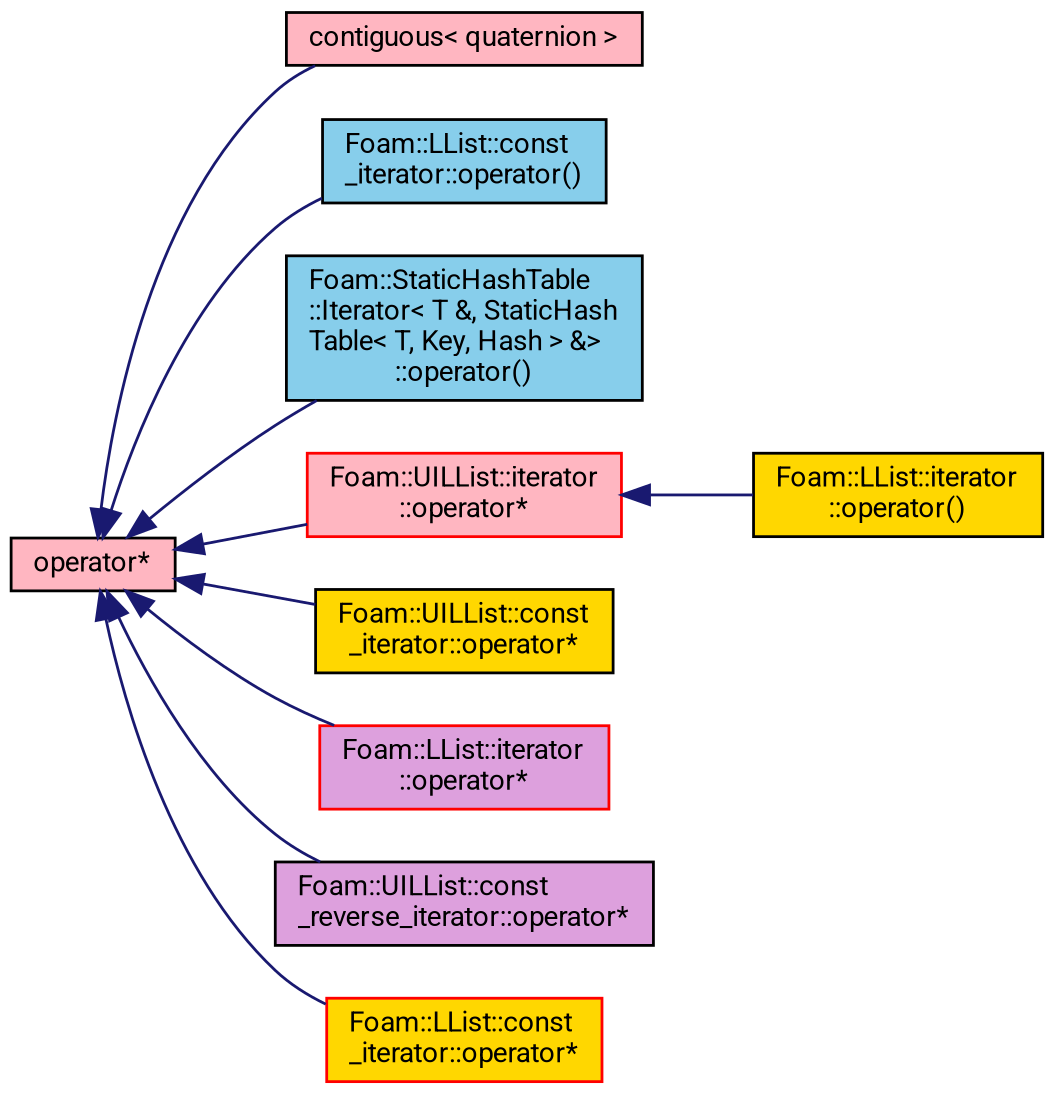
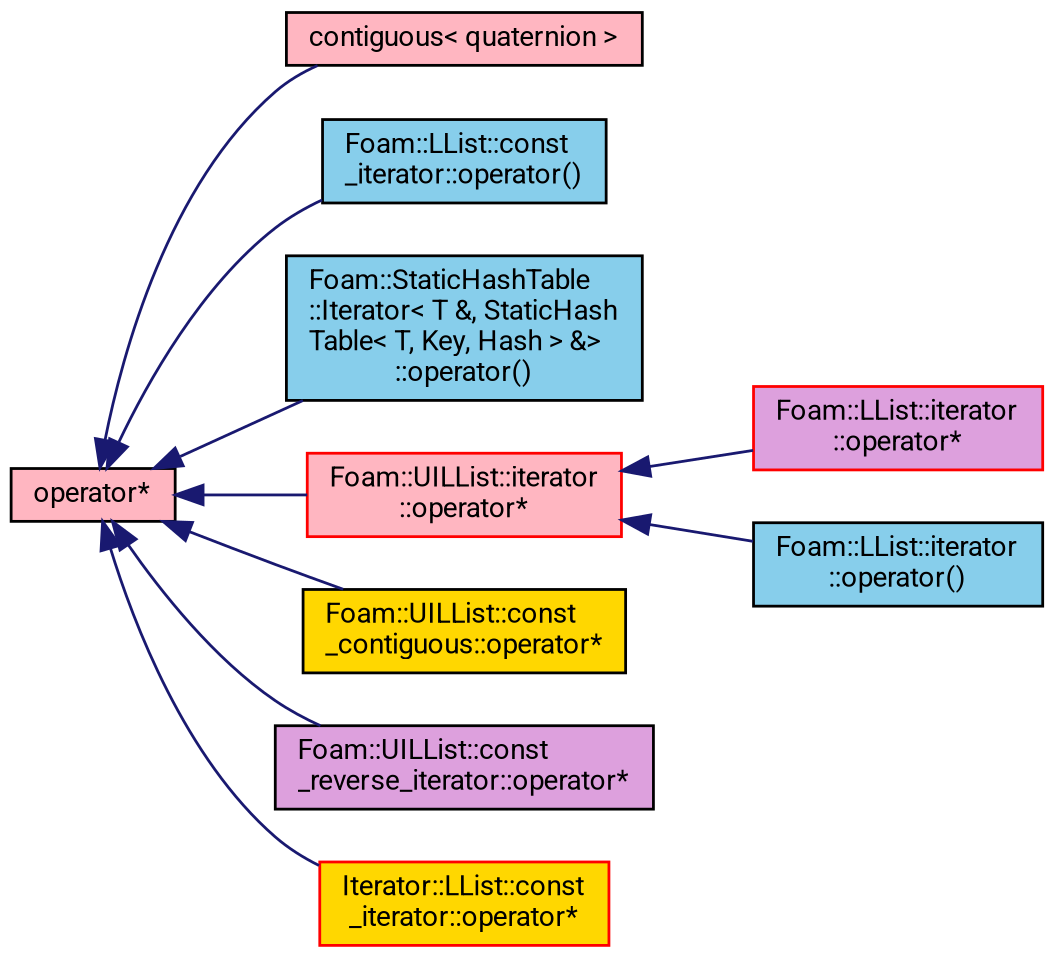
(898, 495) -> (898, 564)
(464, 631) -> (464, 631)
(236, 675) -> (701, 458)
(464, 1040) -> (464, 904)
